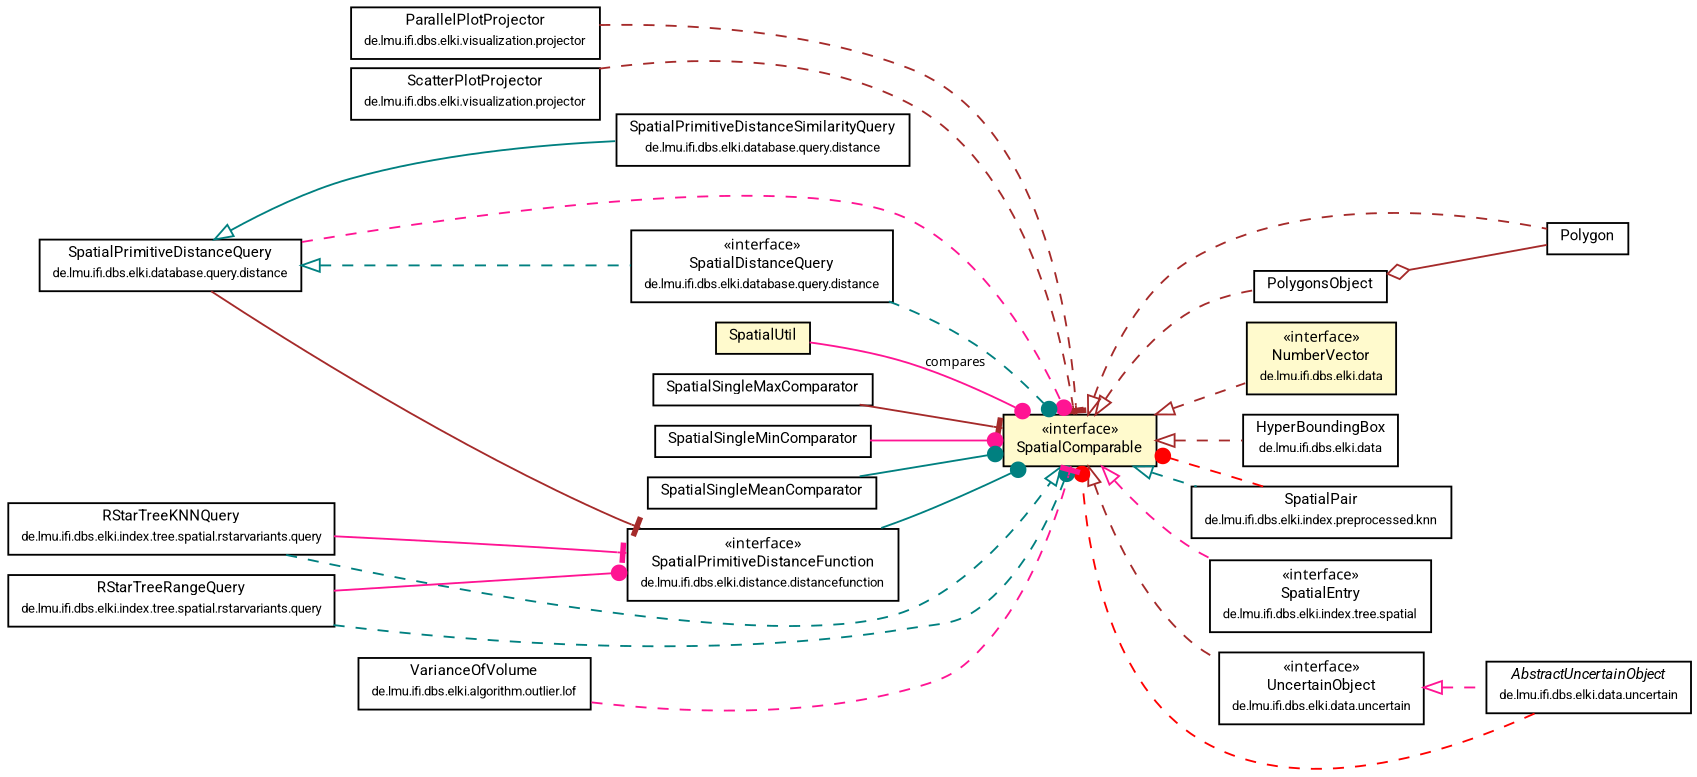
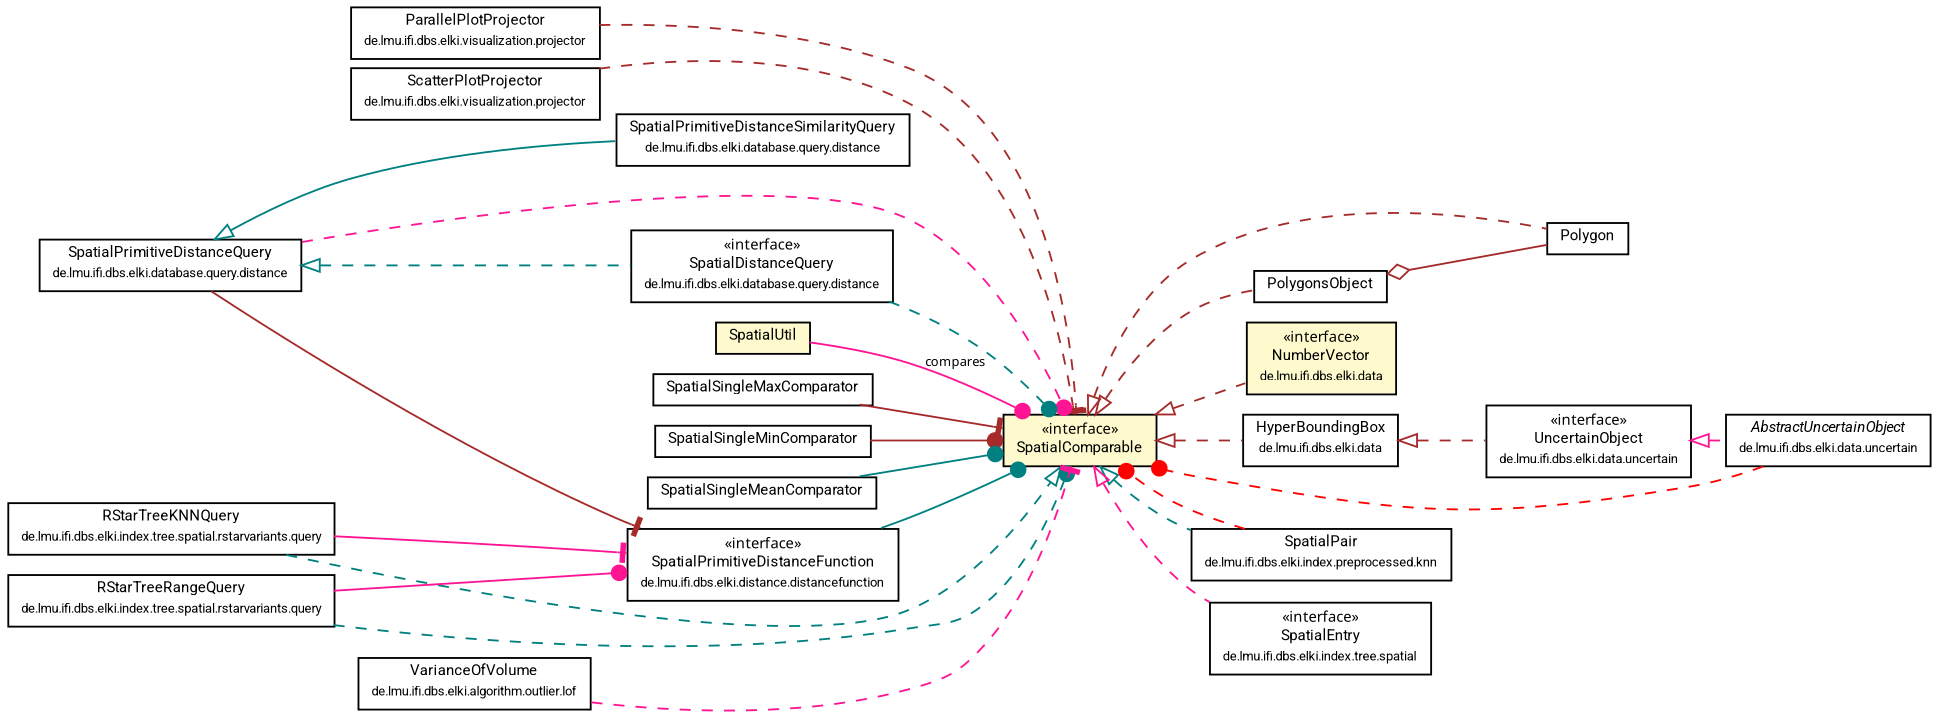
(929, 440) -> (929, 440)
(1142, 583) -> (1451, 440)
